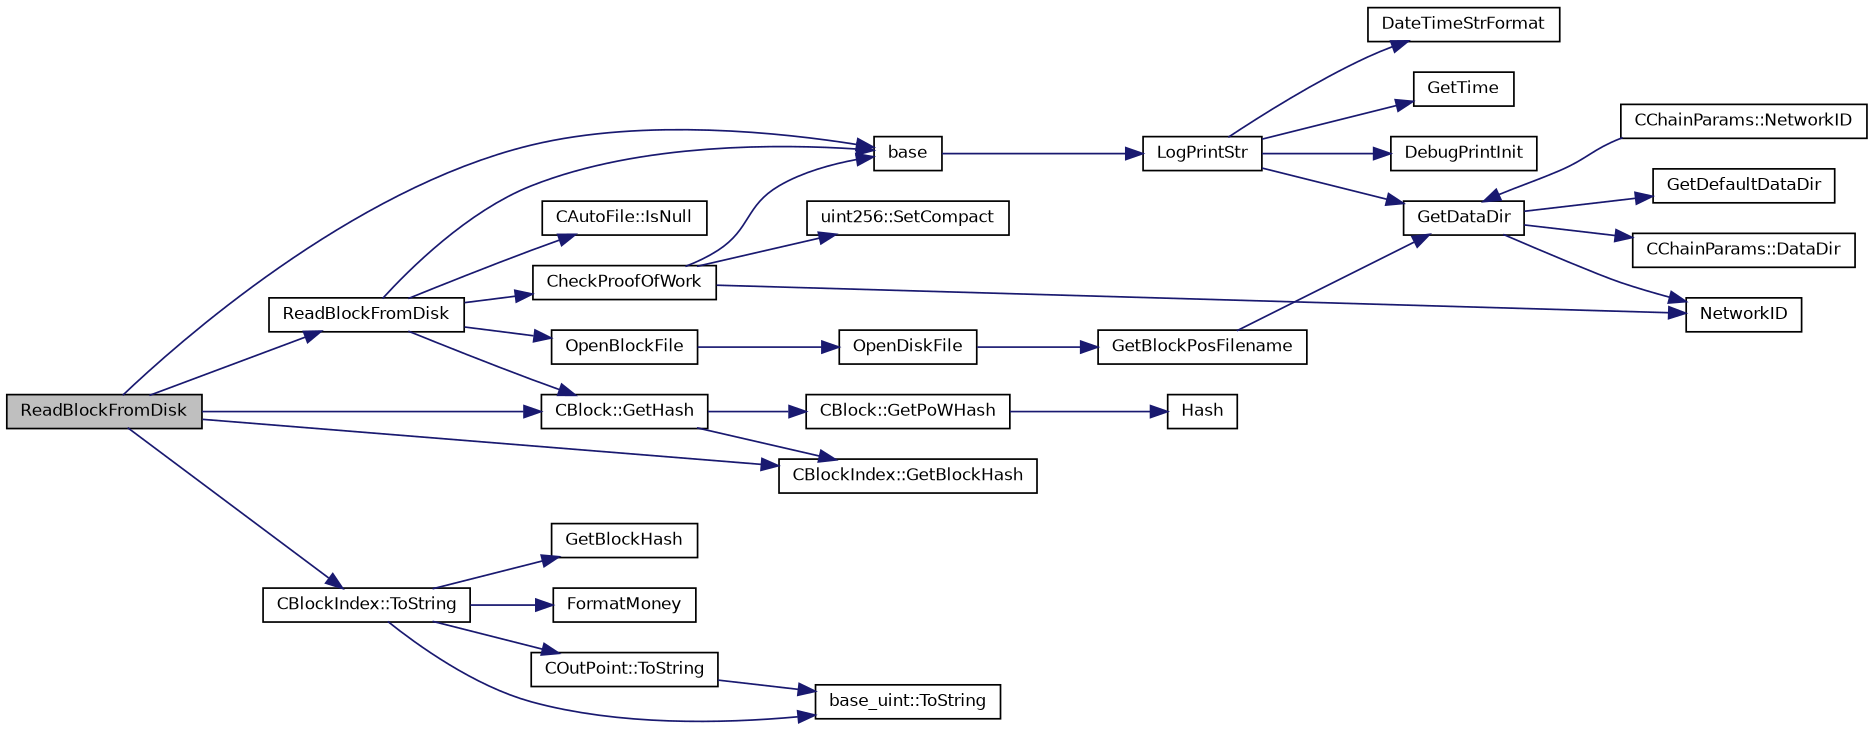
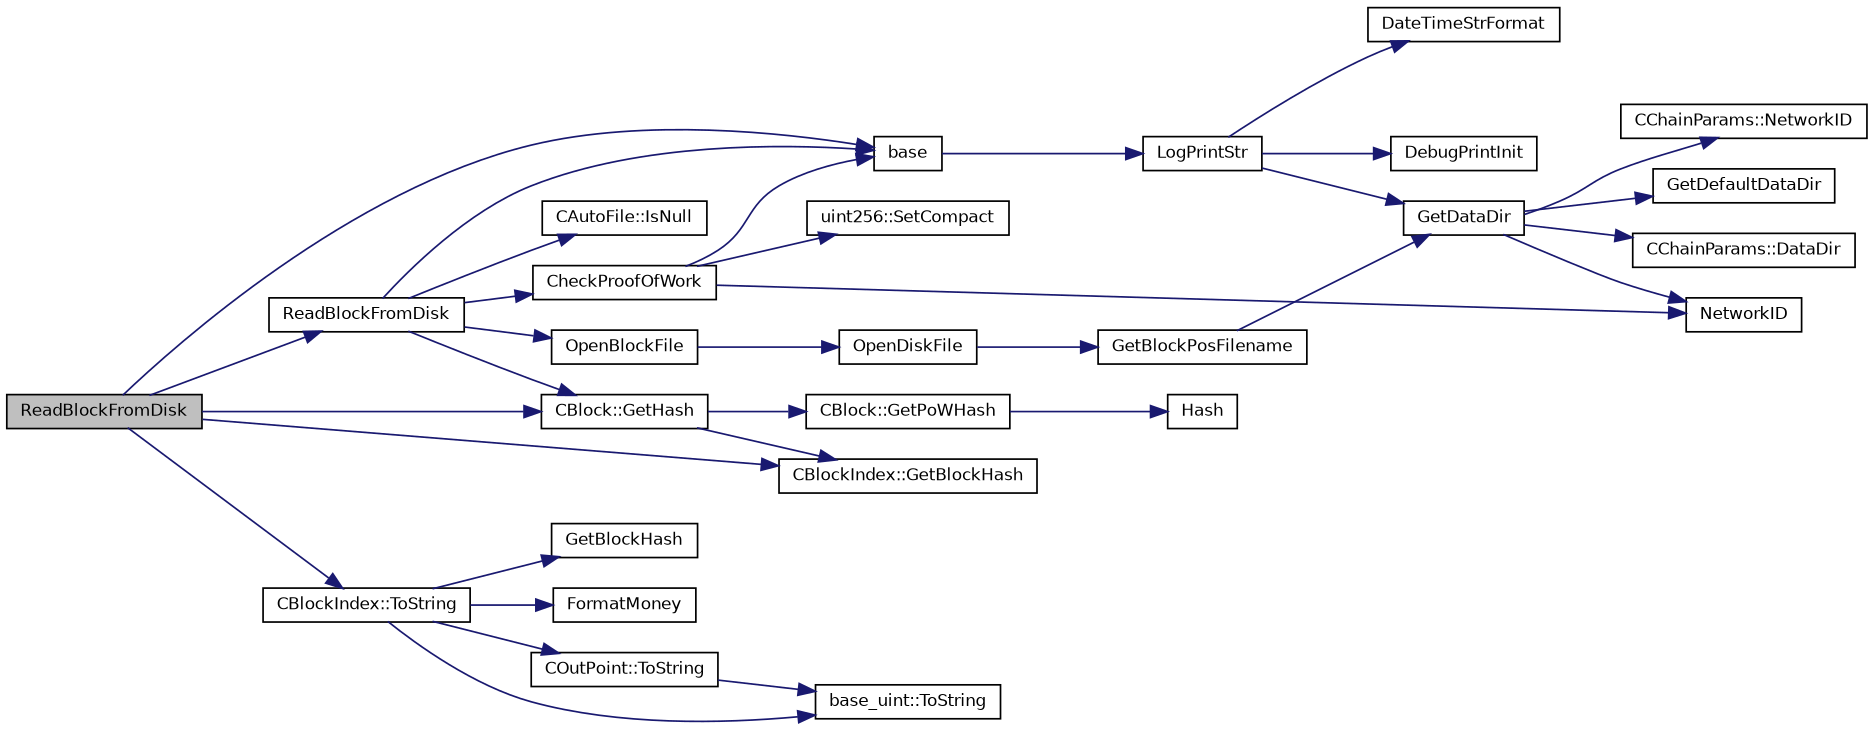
(1464, 89) -> none
(1562, 169) -> (1610, 173)
